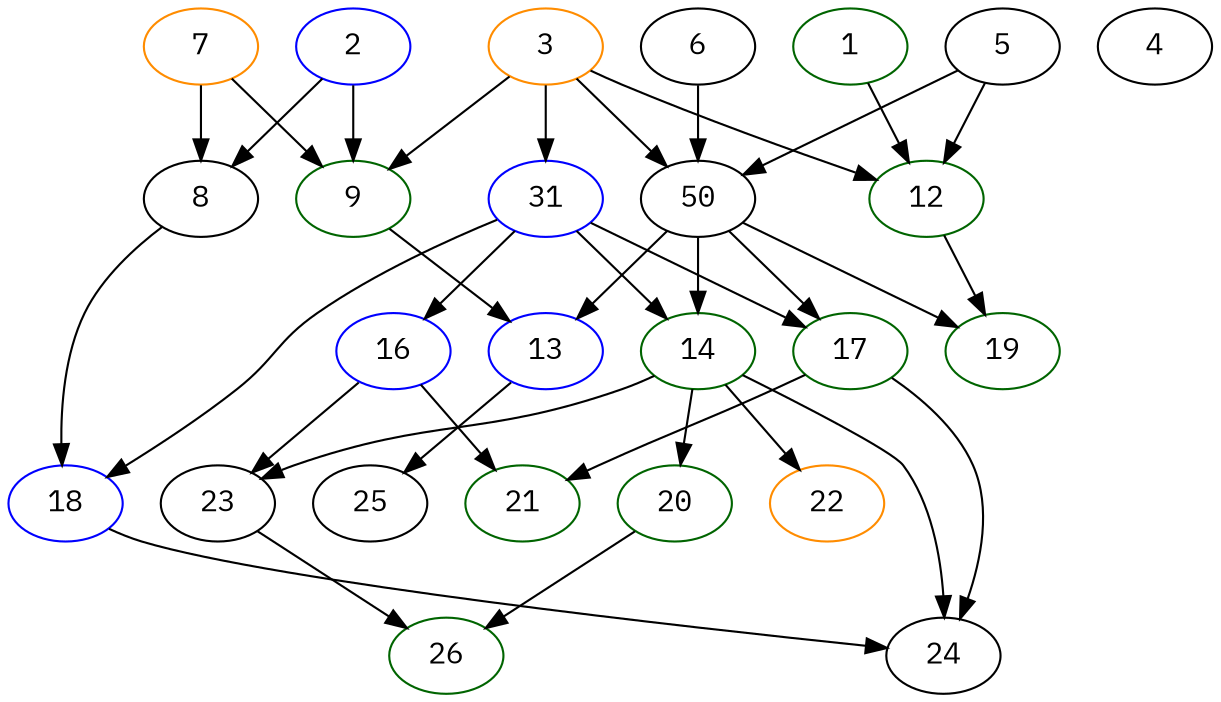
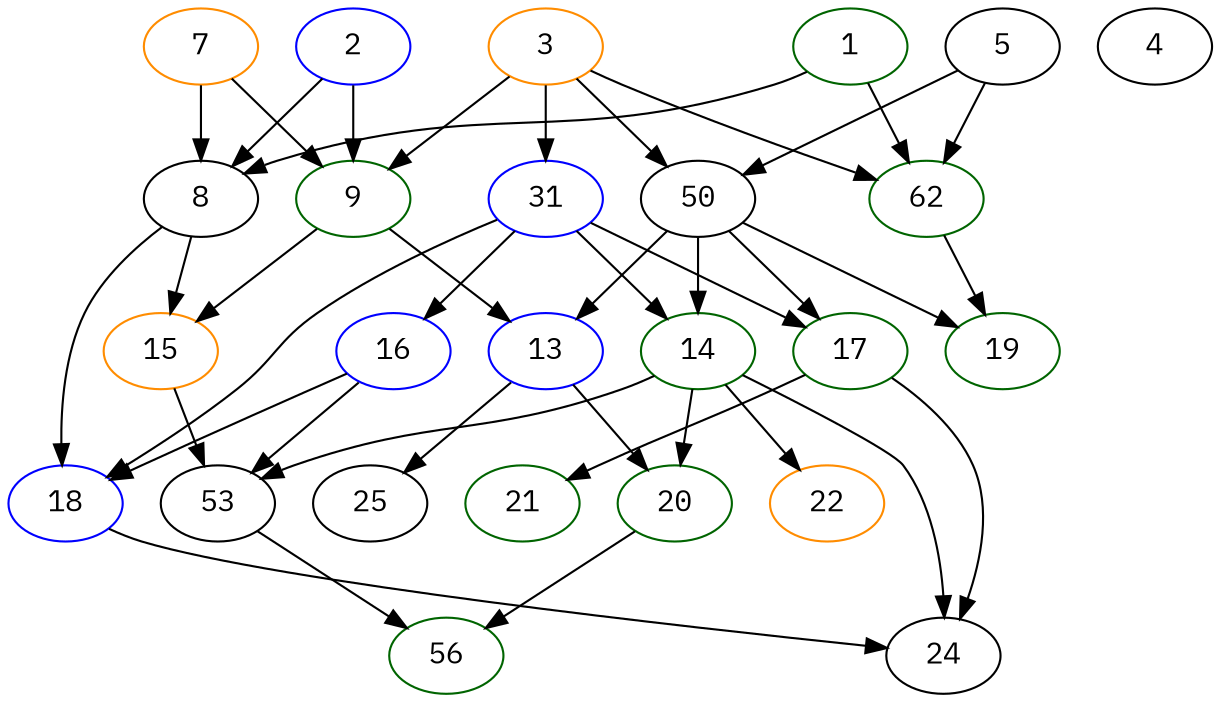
(698, 47) -> none
none -> (523, 123)
(926, 199) -> (926, 199)
none -> (161, 351)
(448, 416) -> (238, 422)
none -> (603, 419)
(218, 503) -> (218, 503)
(446, 656) -> (446, 656)
